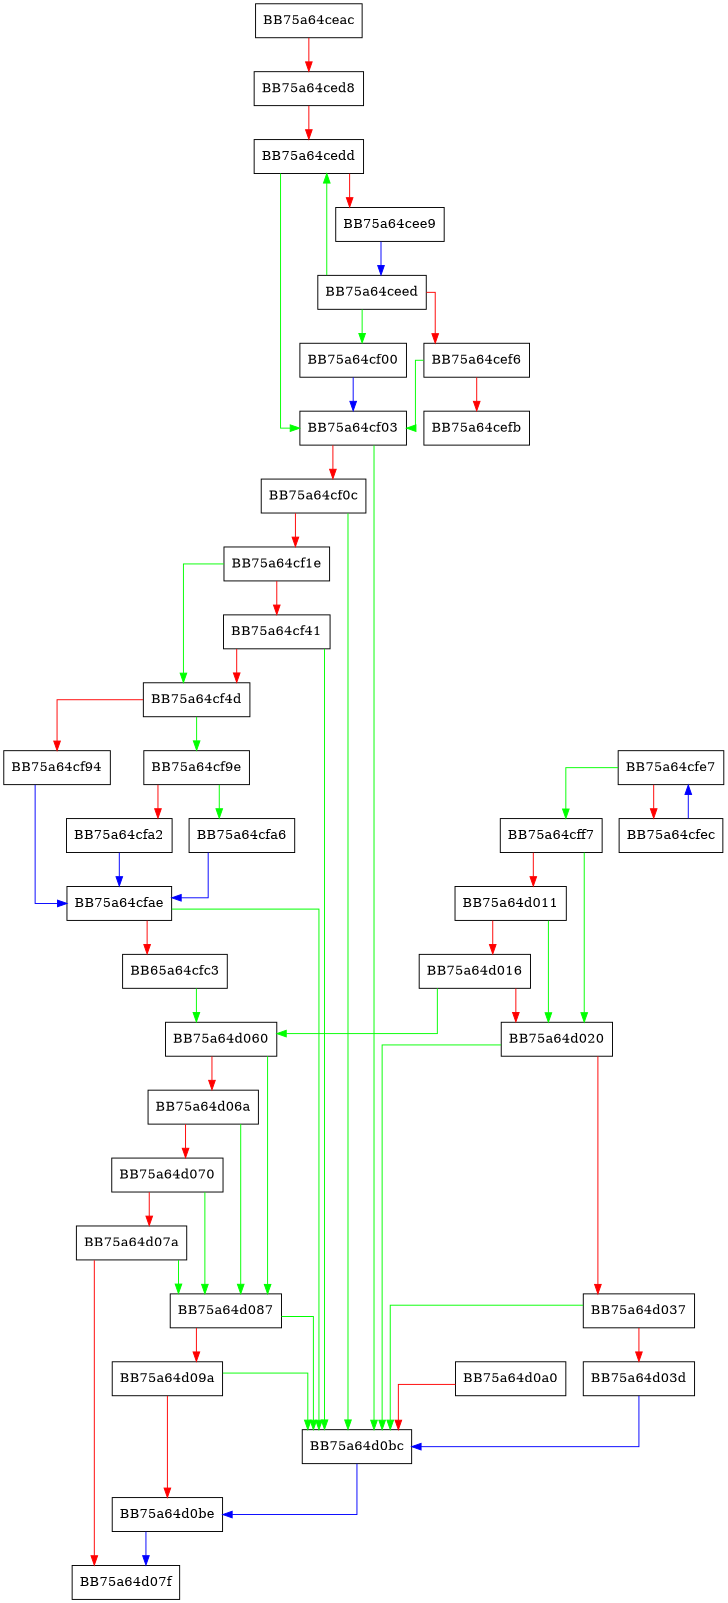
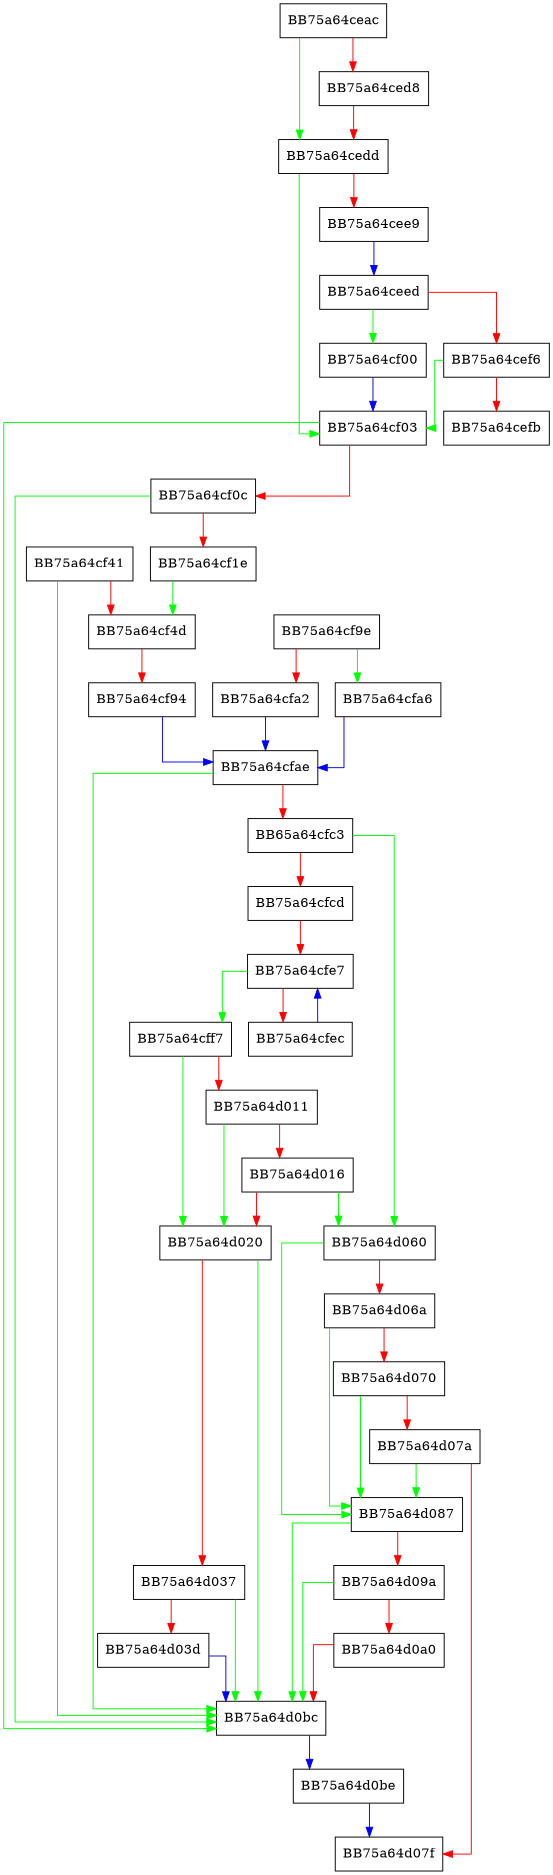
(327, 229) -> (300, 84)
(277, 593) -> none
(197, 729) -> none
none -> (300, 903)
(167, 1442) -> (389, 1612)
